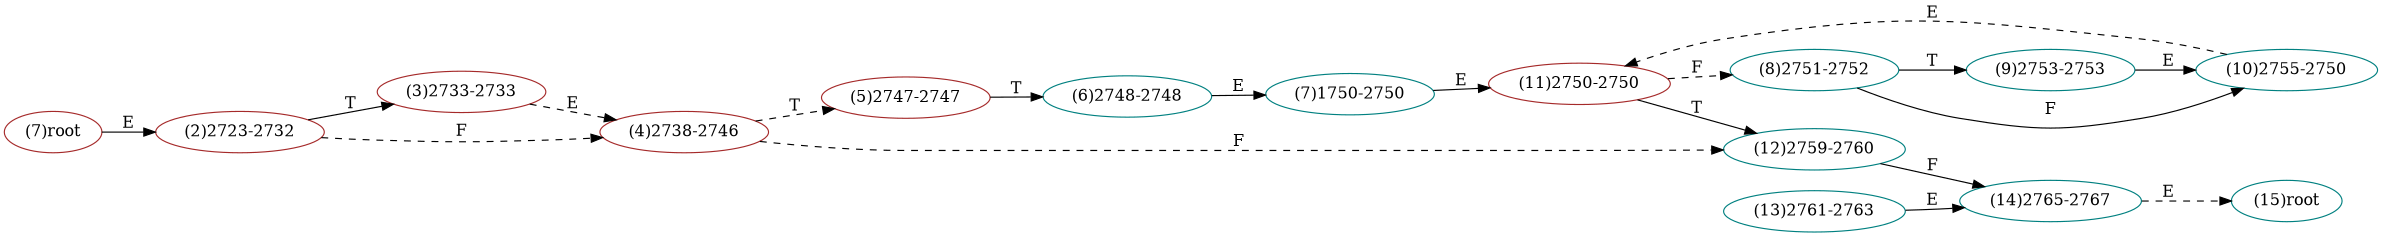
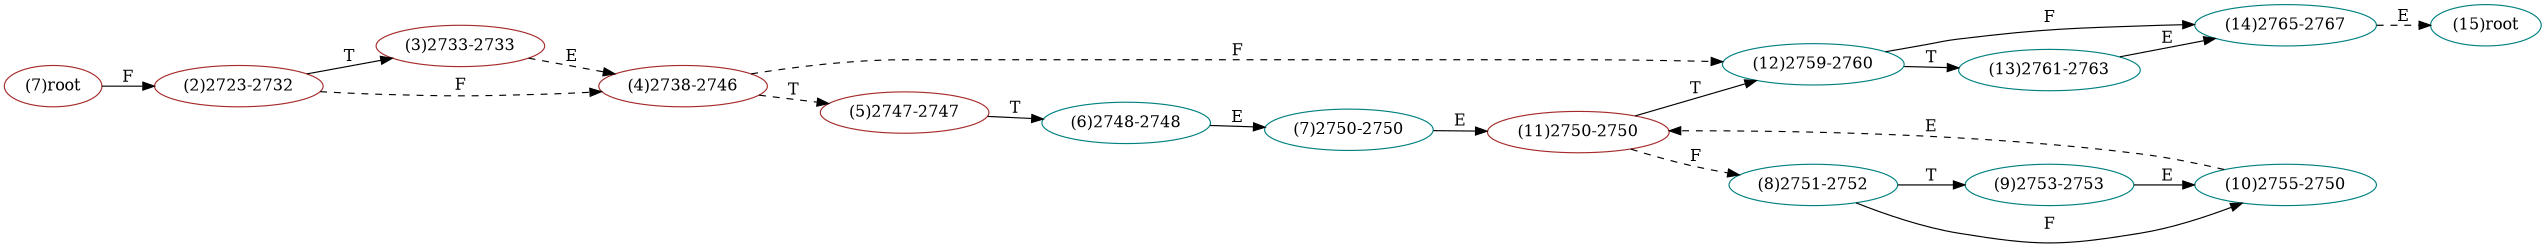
none -> (1926, 67)
(1350, 94) -> (1349, 130)
(129, 123) -> (128, 78)
